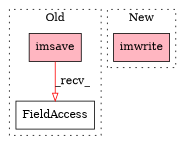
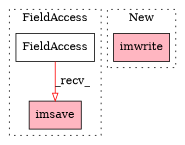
(55, 18) -> (55, 18)
(55, 77) -> (55, 77)
